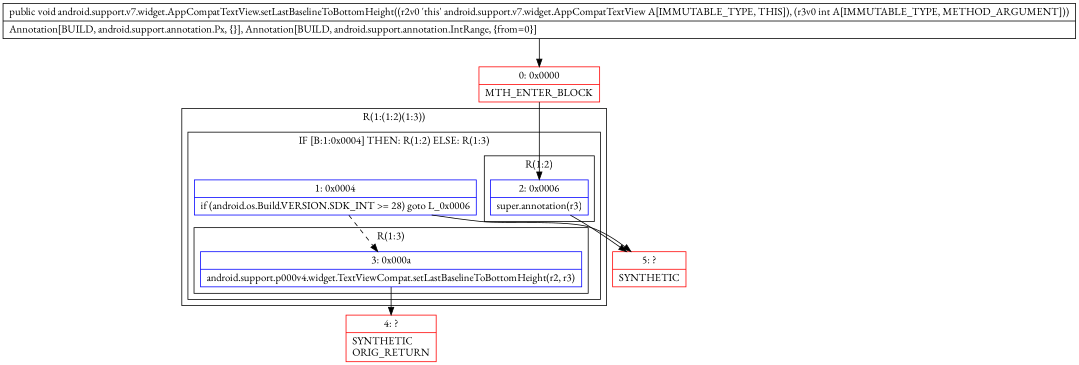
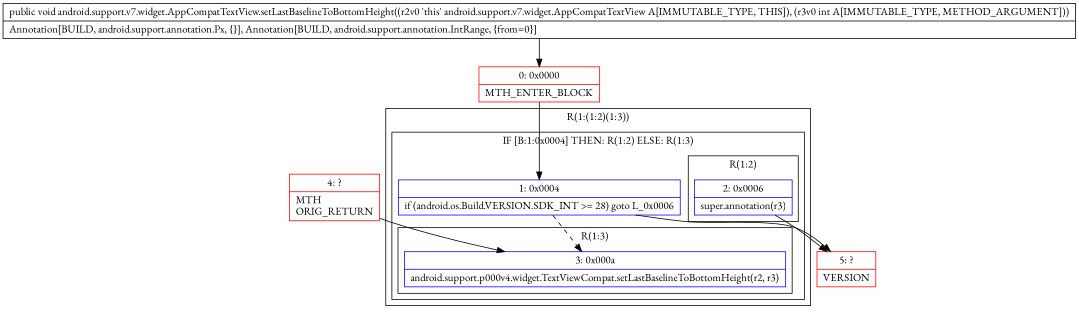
(539, 137) -> (539, 137)
(649, 278) -> (846, 278)
(391, 297) -> (438, 236)
(383, 341) -> (309, 200)
